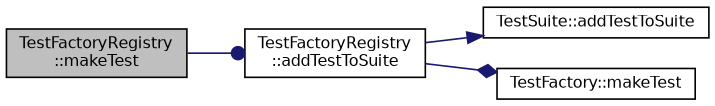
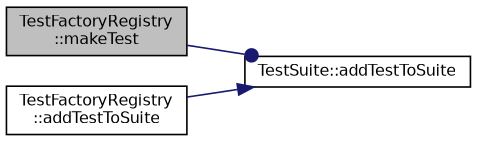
(209, 53) -> (216, 50)
(596, 84) -> none
